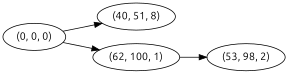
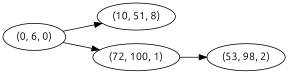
(136, 17) -> (136, 17)
(34, 37) -> (34, 37)
(136, 57) -> (136, 57)
